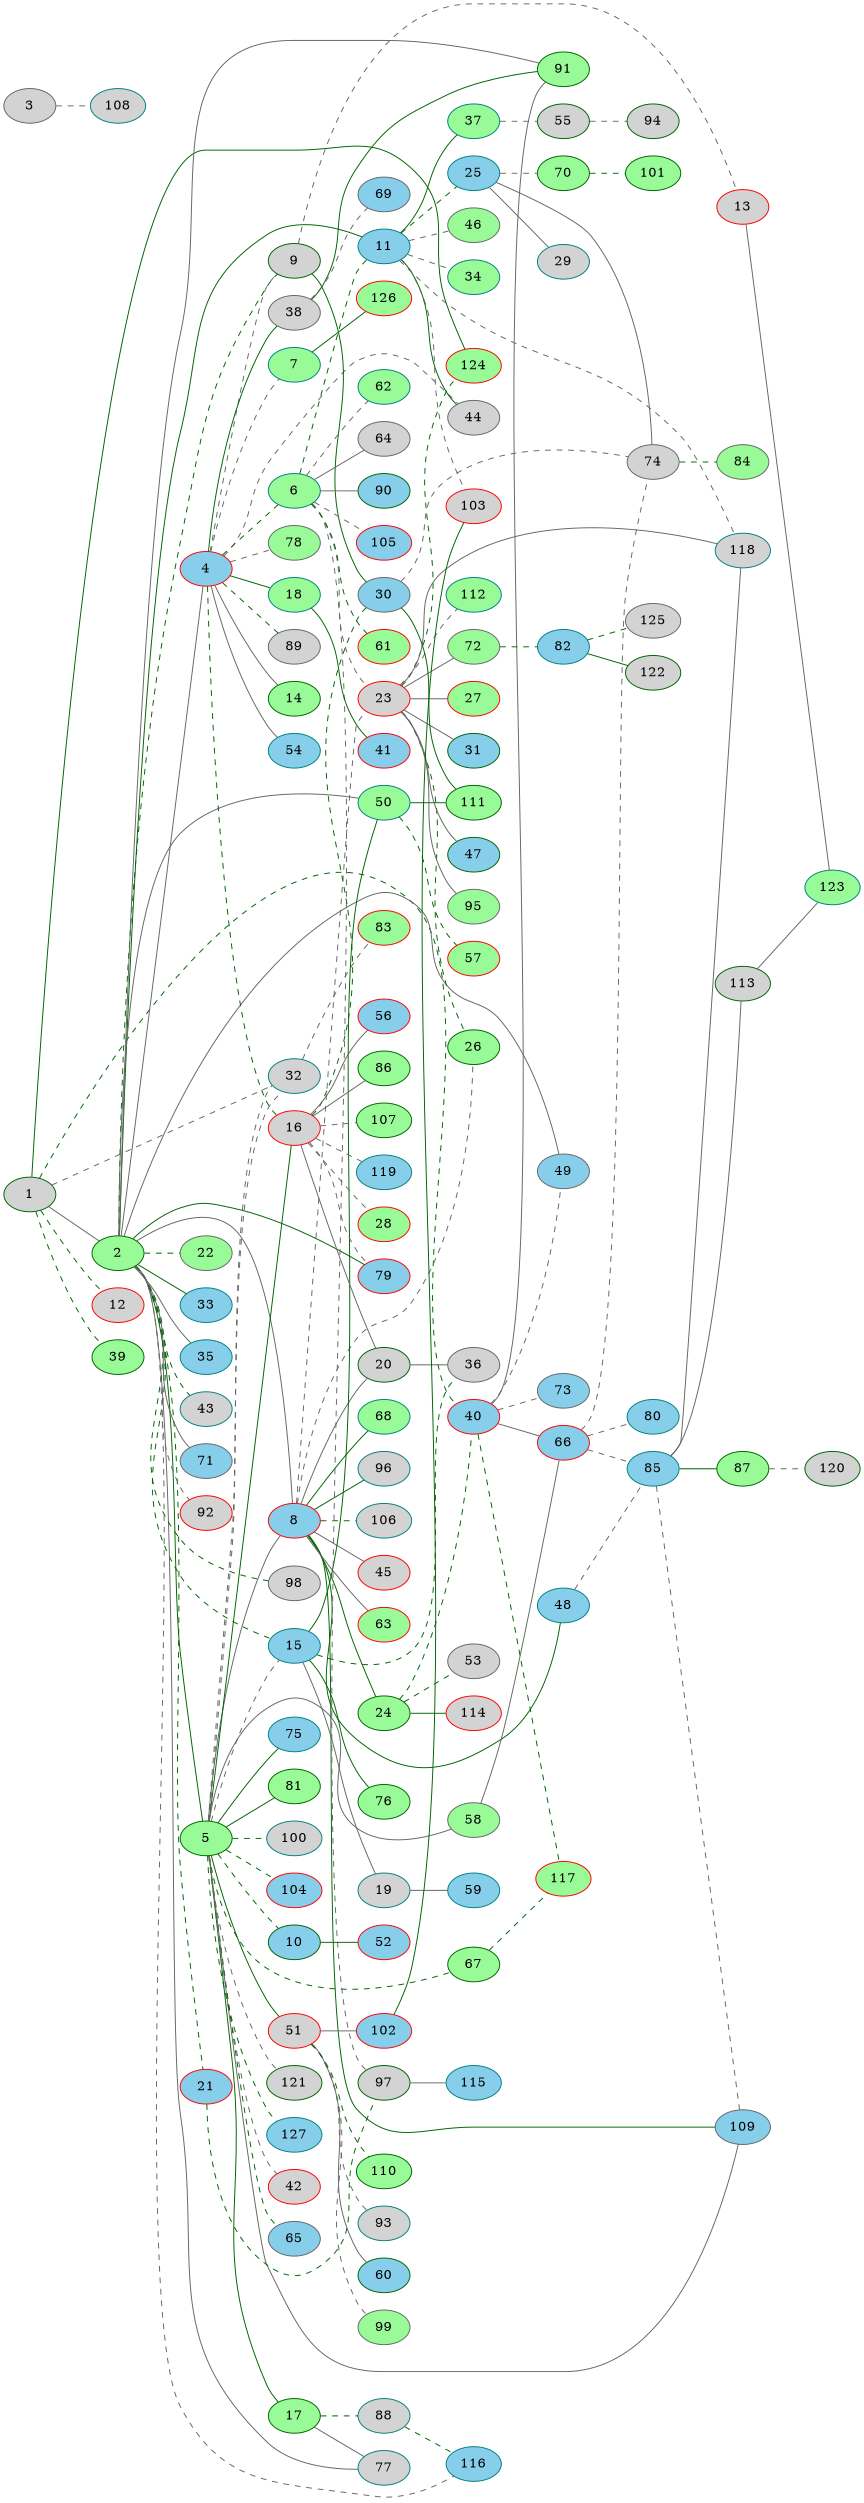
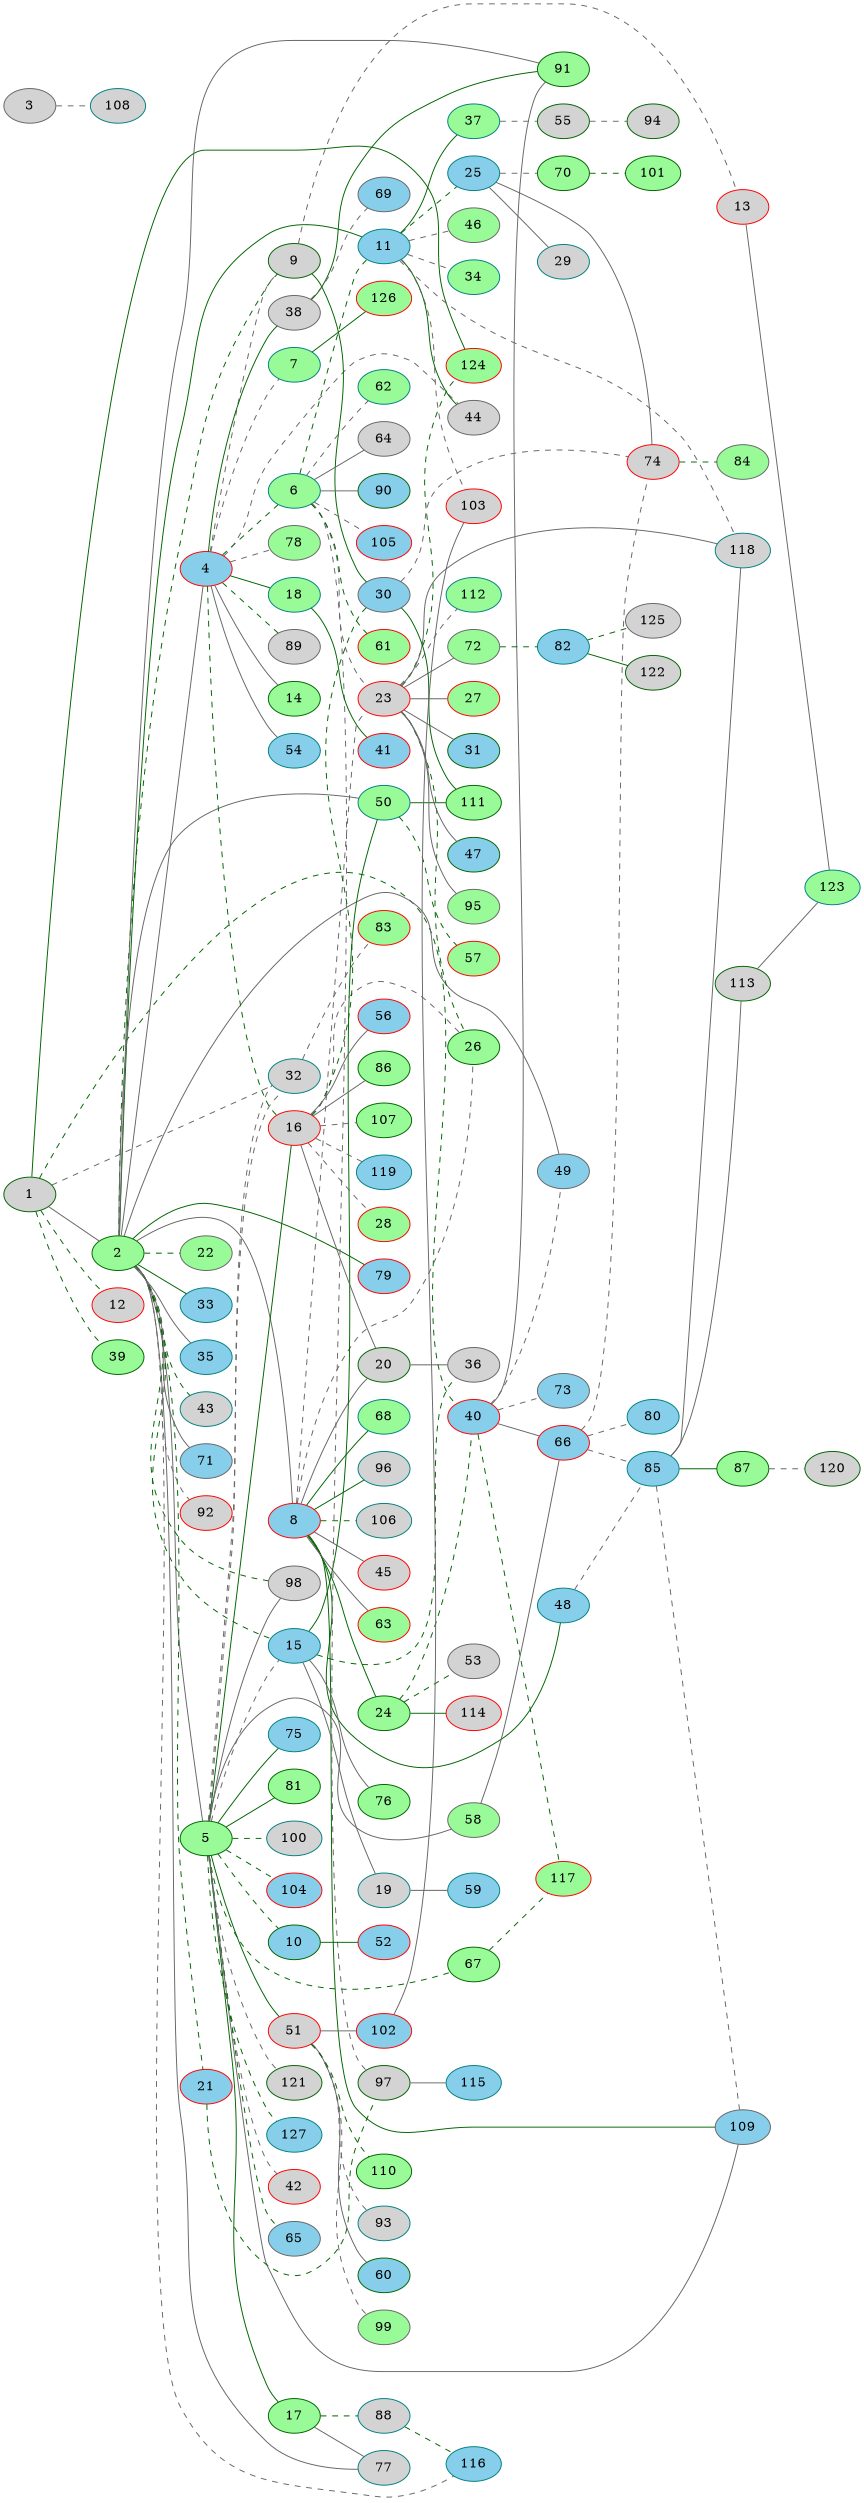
(653, 462) -> (653, 462)
(335, 1190) -> (361, 988)
(428, 1231) -> (428, 1231)
(175, 1541) -> (175, 1541)
(237, 1645) -> (235, 1706)
(347, 1751) -> (347, 1751)
